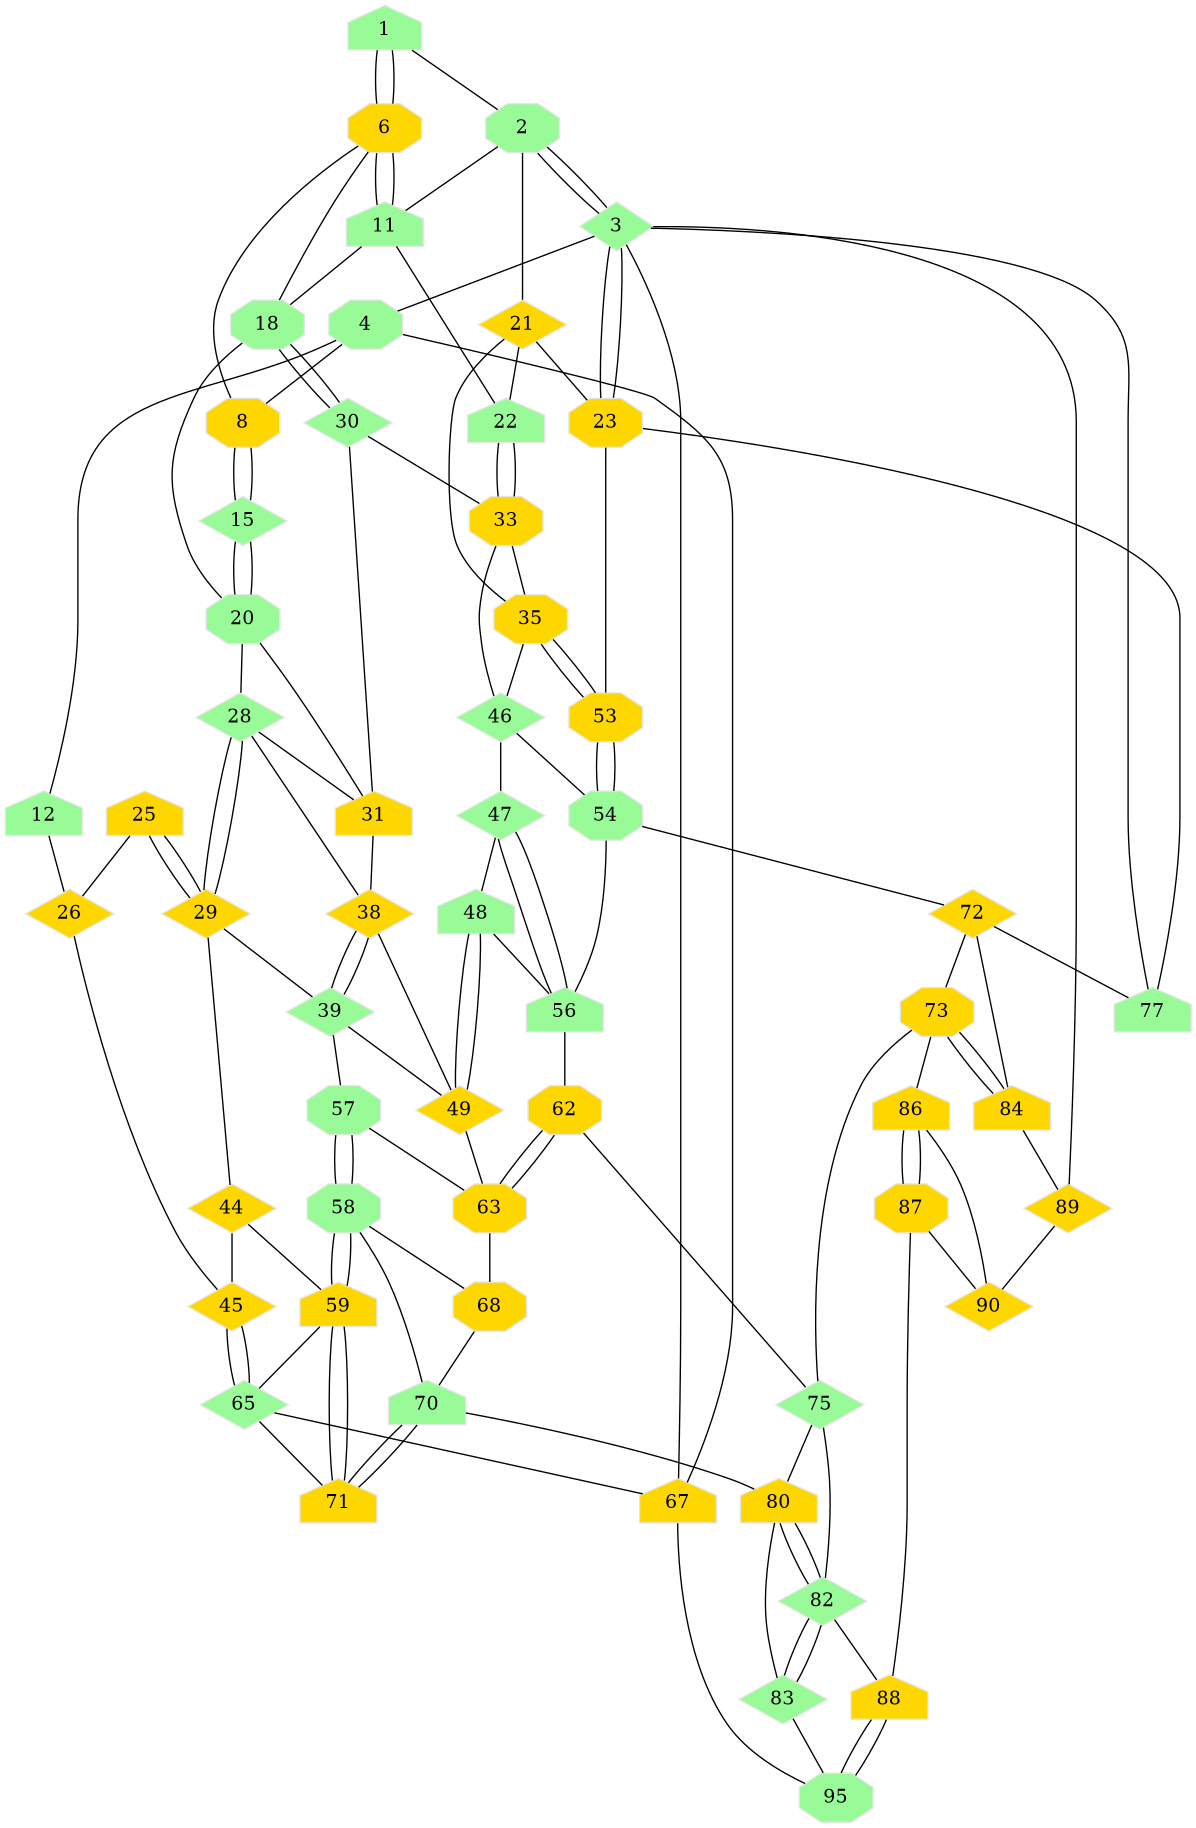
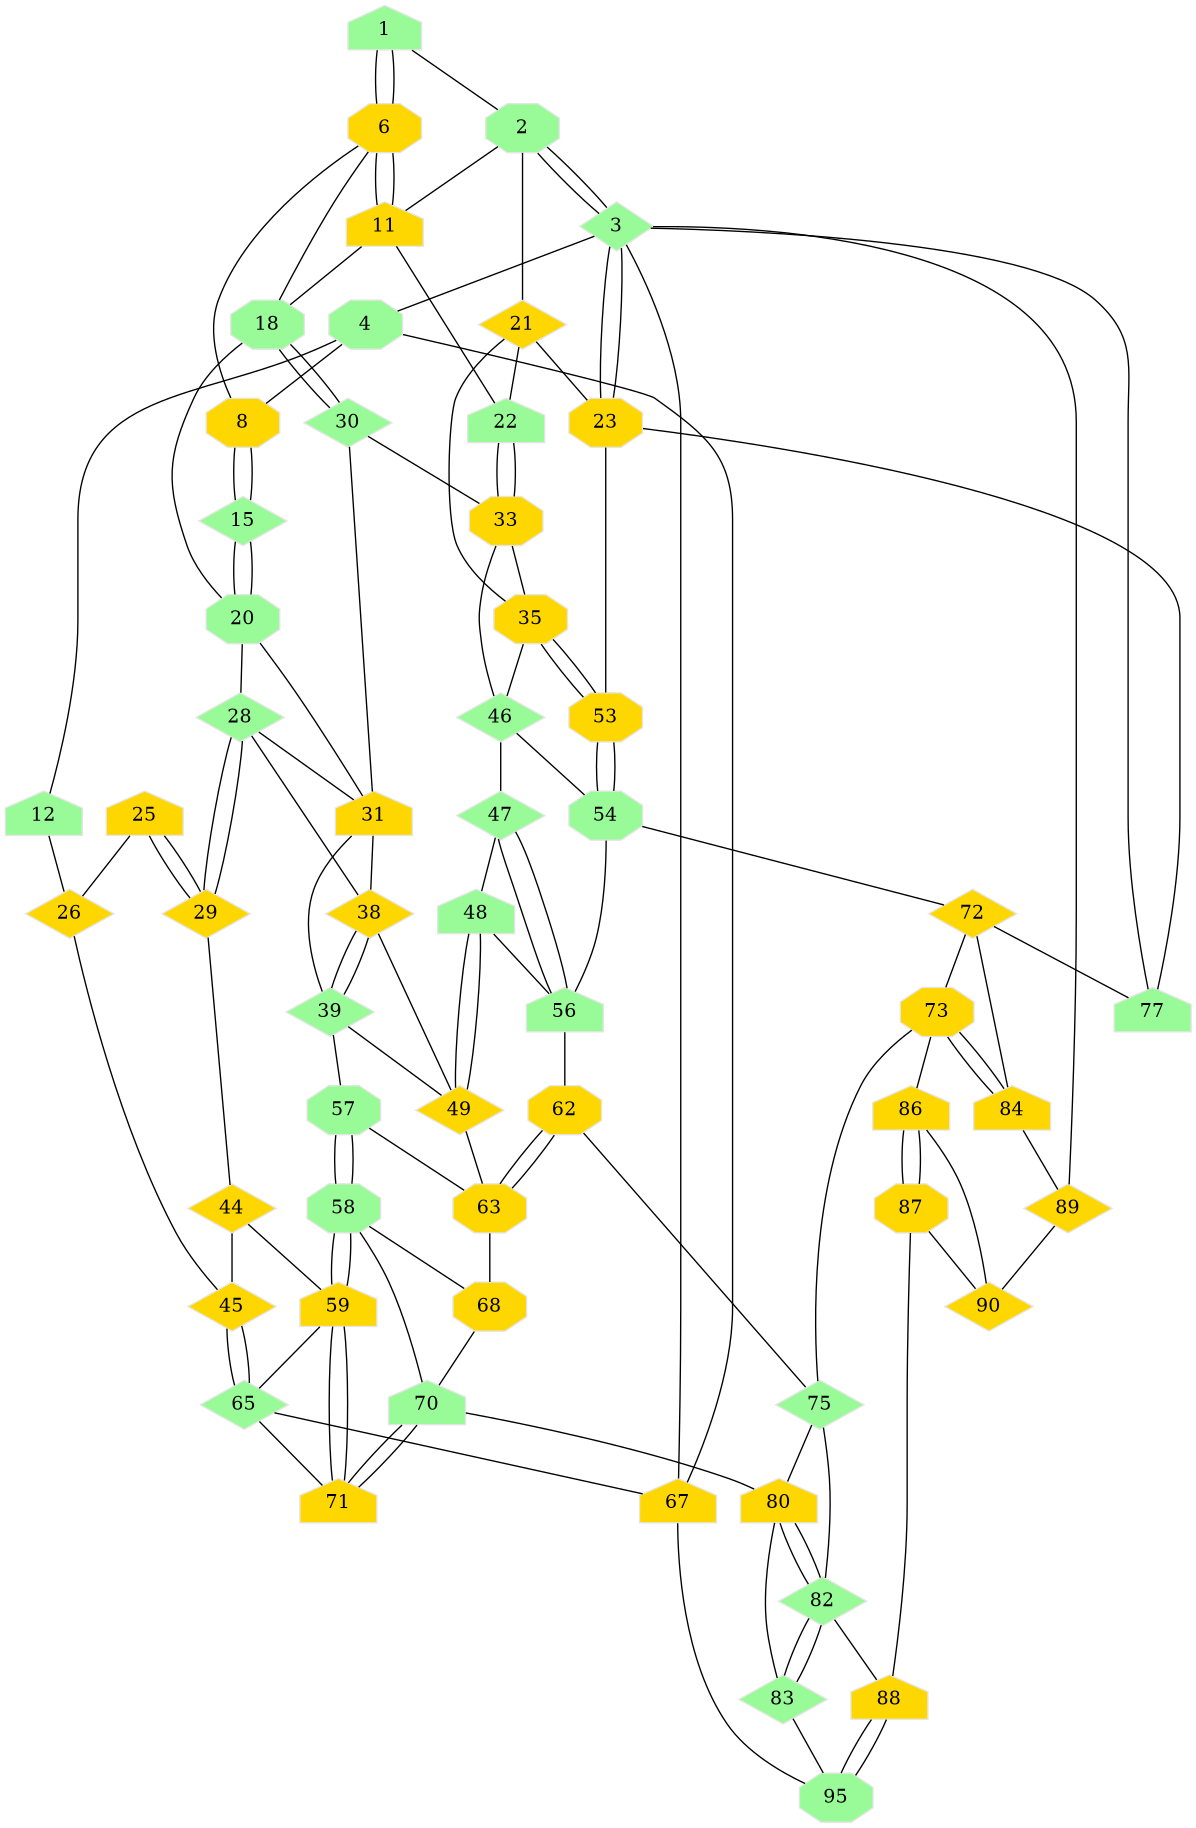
(385, 226) -> (385, 226)
(268, 963) -> (310, 908)
